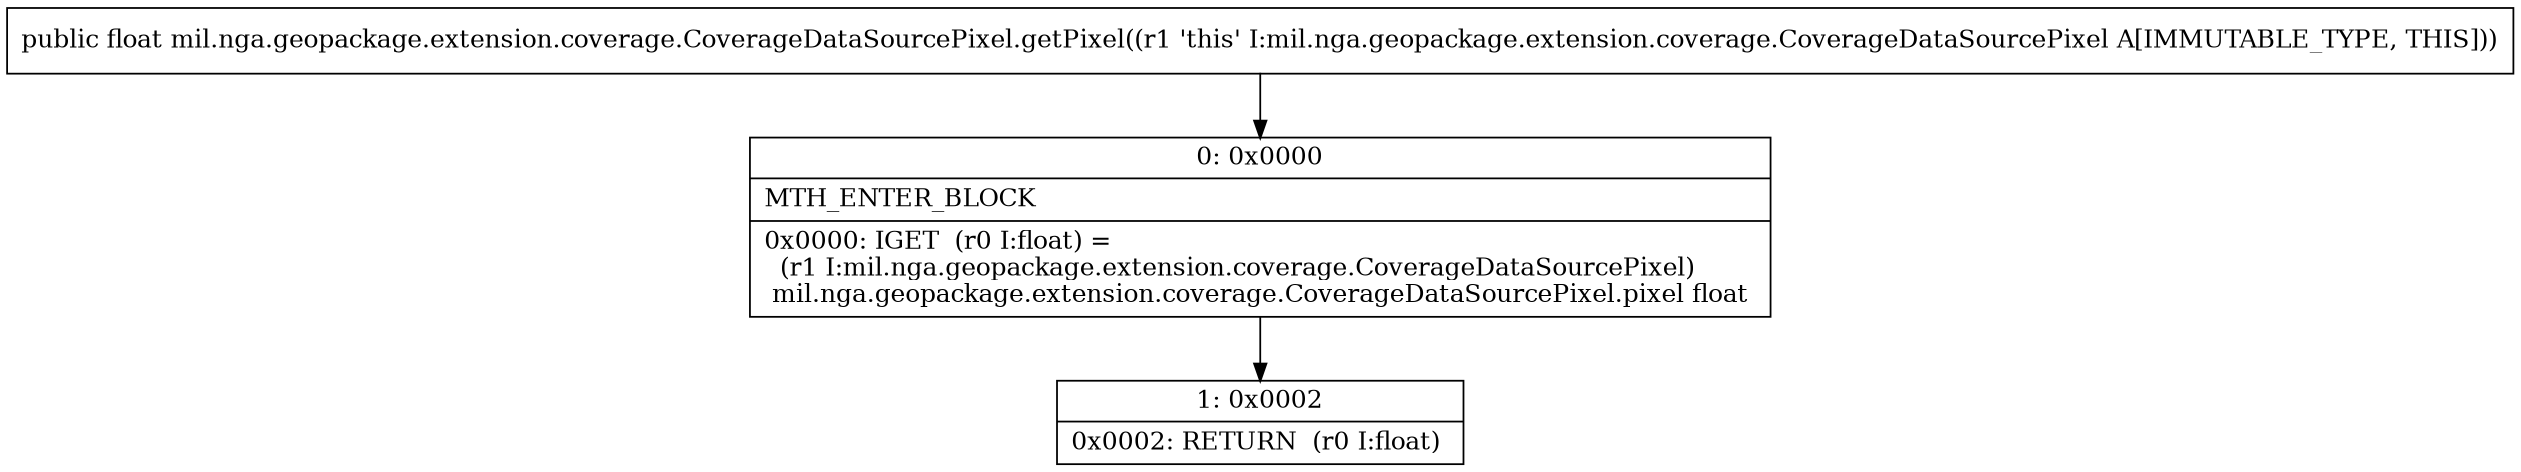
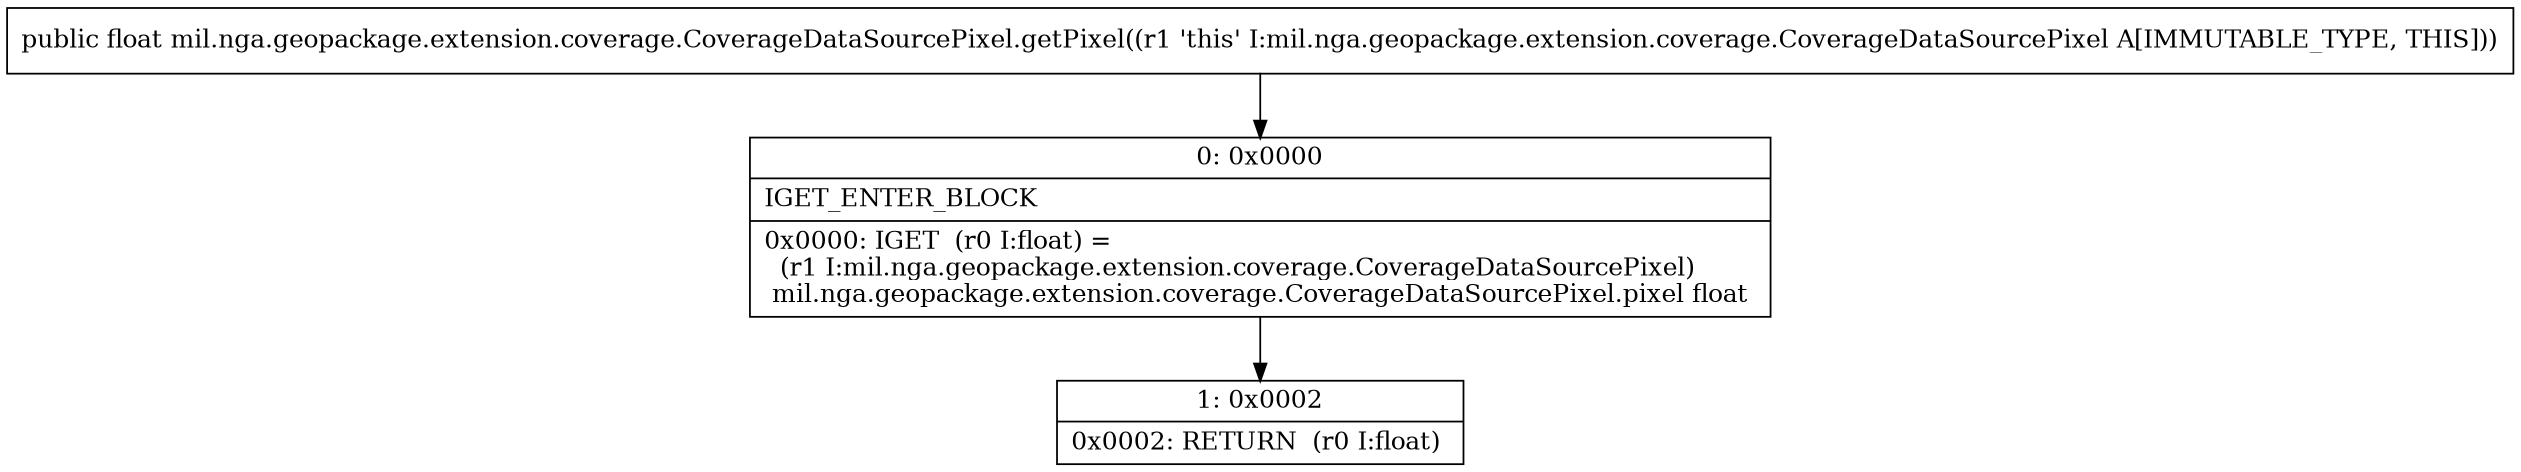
(901, 199) -> (901, 199)
